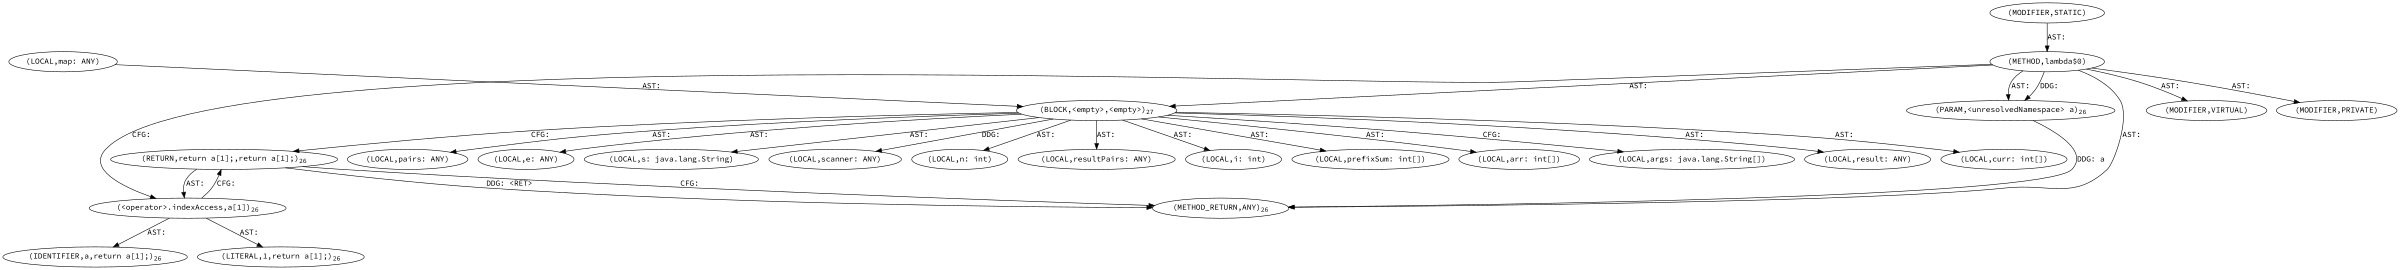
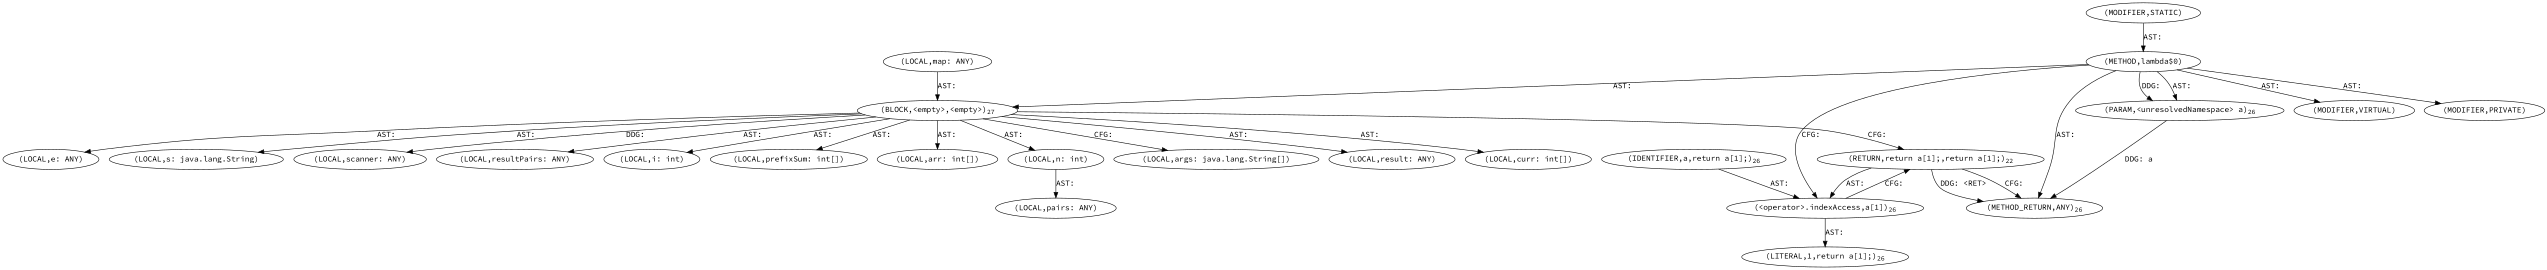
(737, 125) -> (1056, 181)
(303, 159) -> (2010, 159)
(144, 231) -> (1756, 183)
